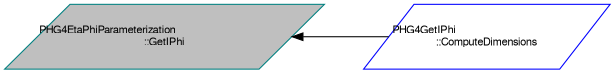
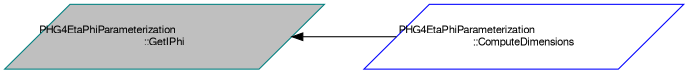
(487, 37) -> (524, 37)
